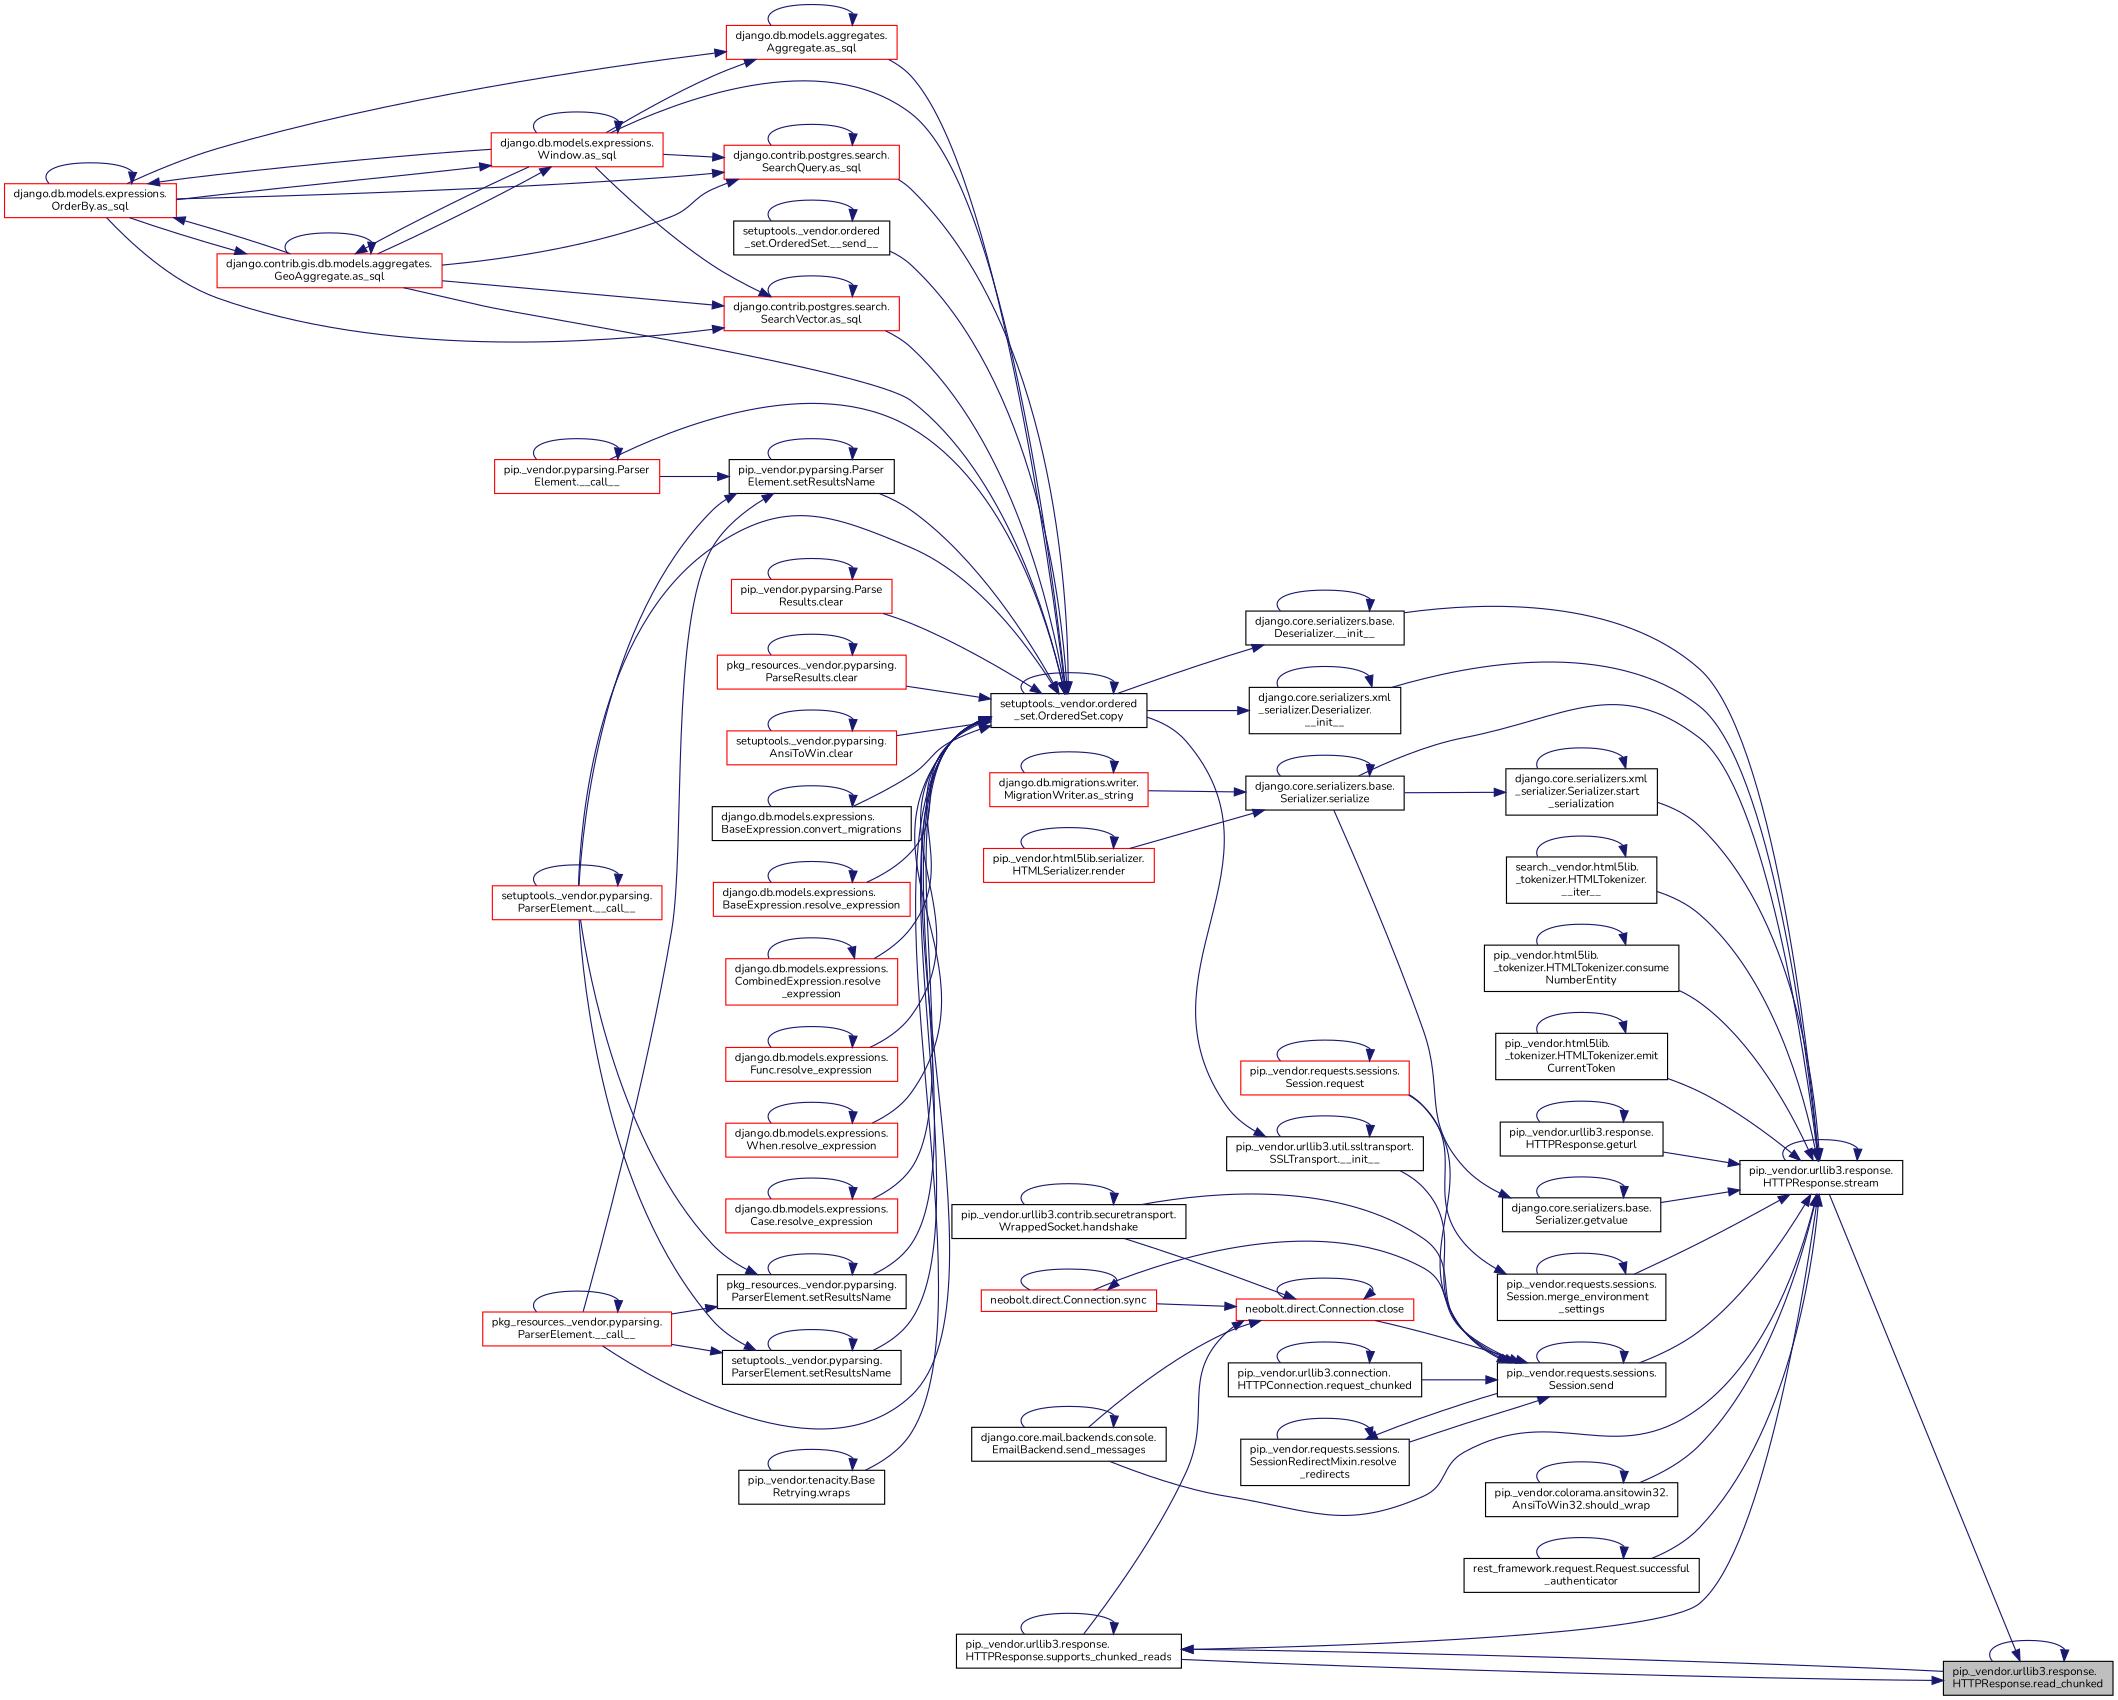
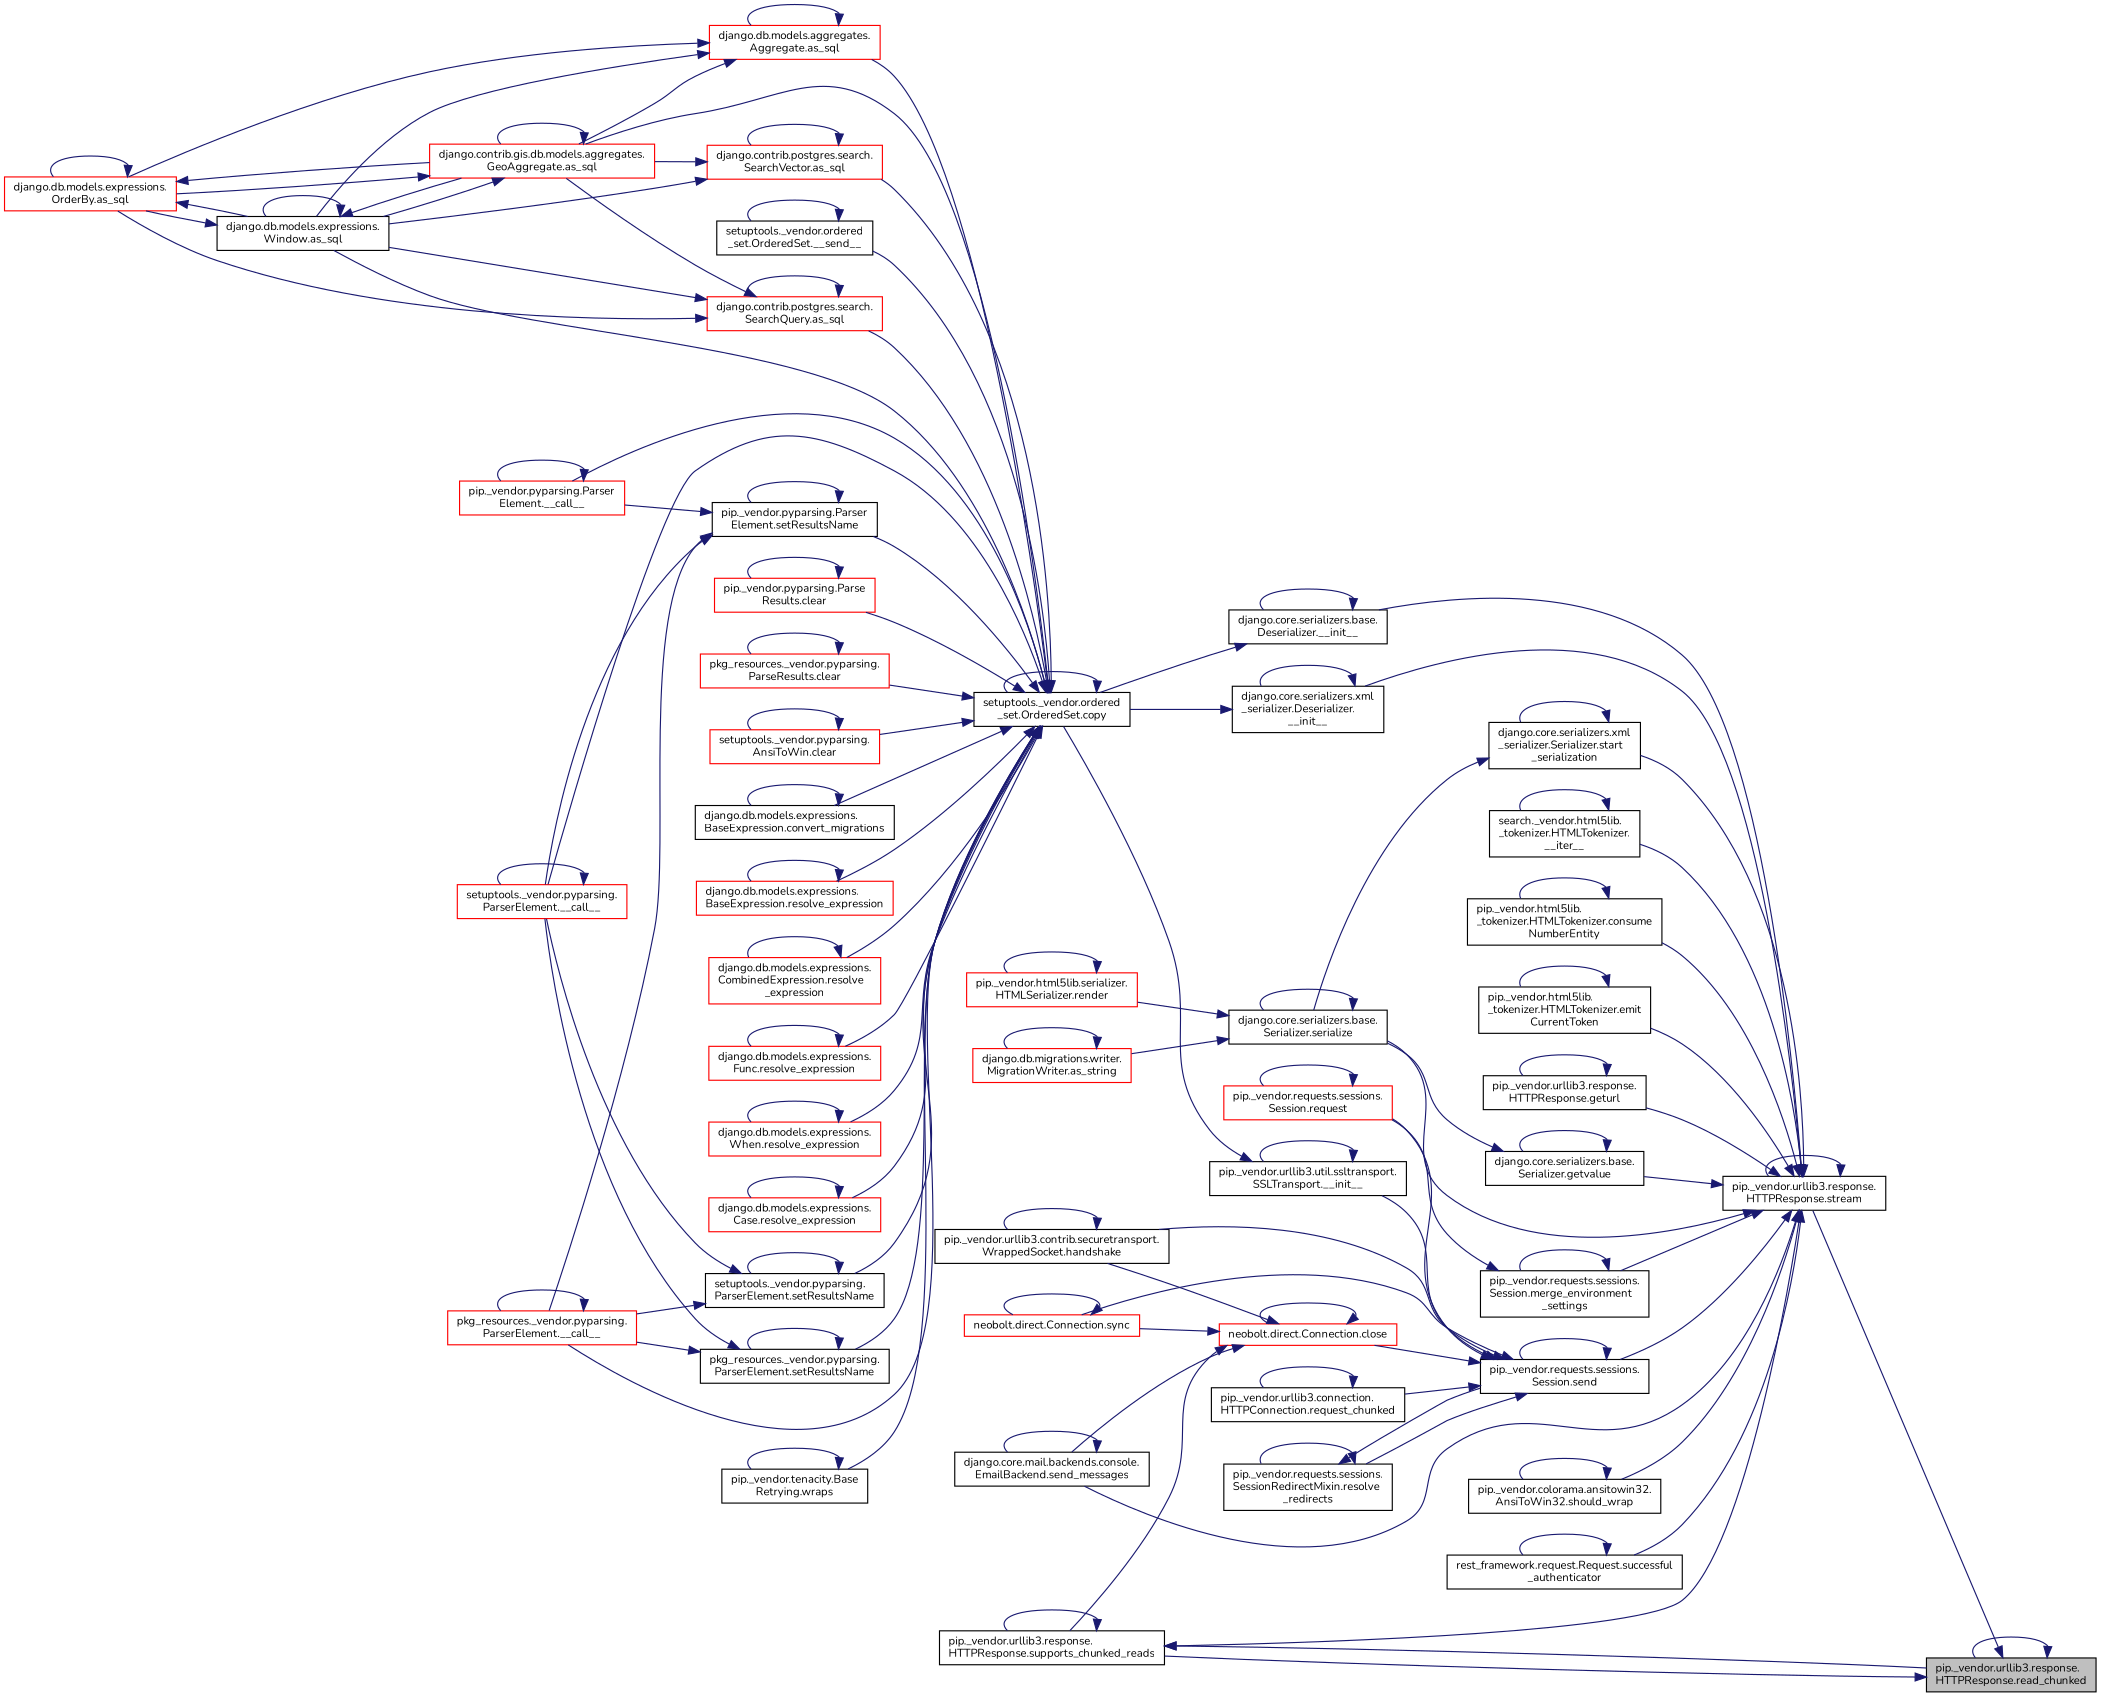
none -> (653, 105)
(577, 150) -> (303, 233)
(394, 336) -> none
